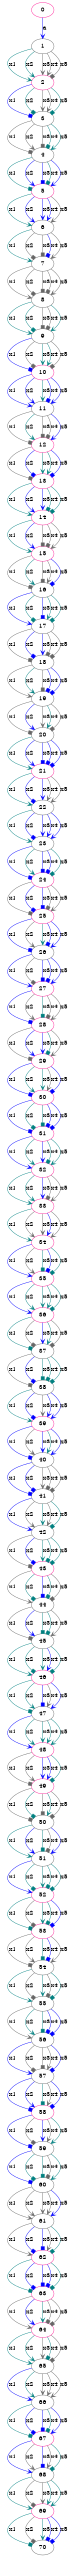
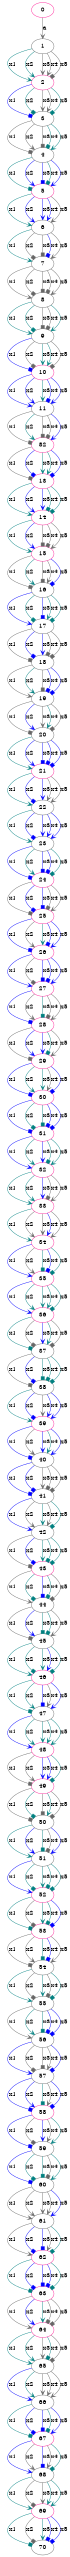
(43, 26) -> (43, 26)
(43, 445) -> (43, 445)
(43, 952) -> (43, 952)
